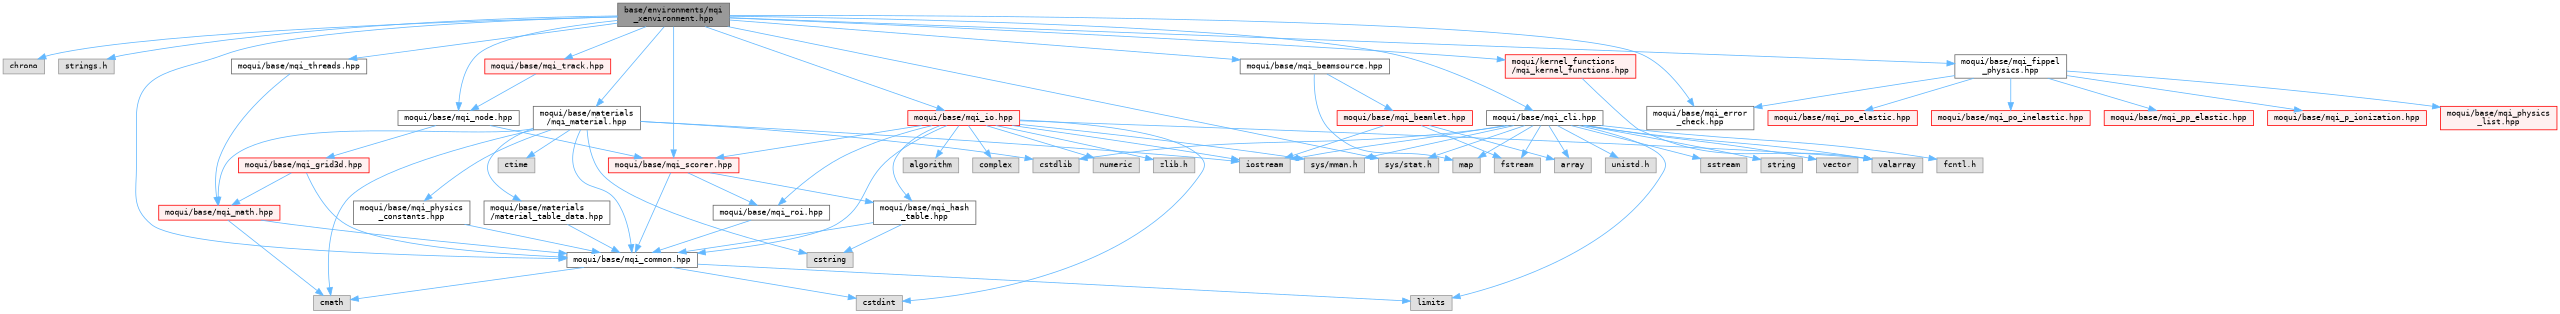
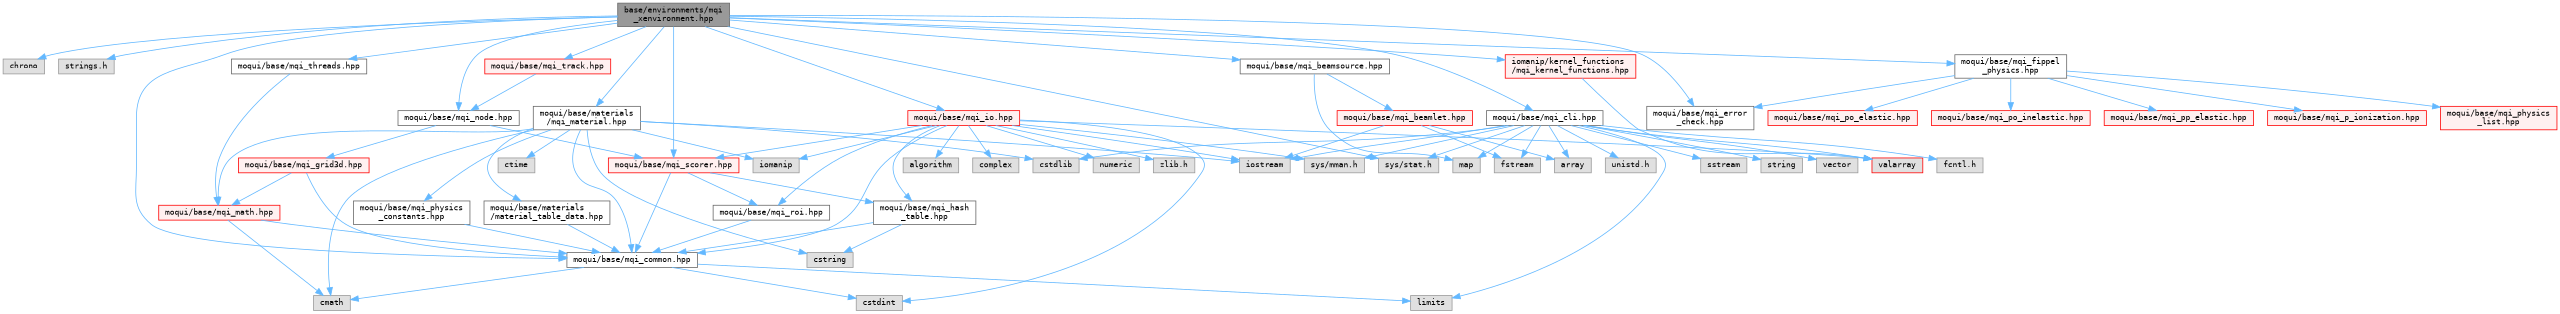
(1571, 66) -> (1571, 66)
none -> (776, 165)
(1897, 165) -> (1897, 165)
